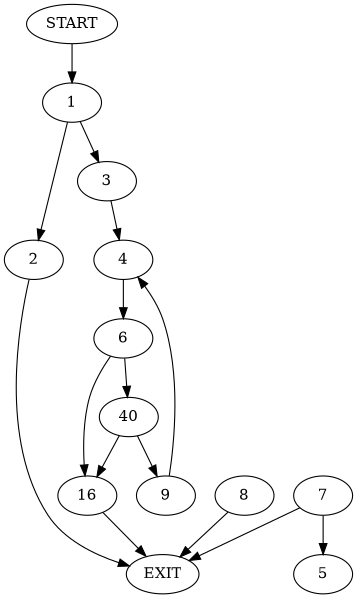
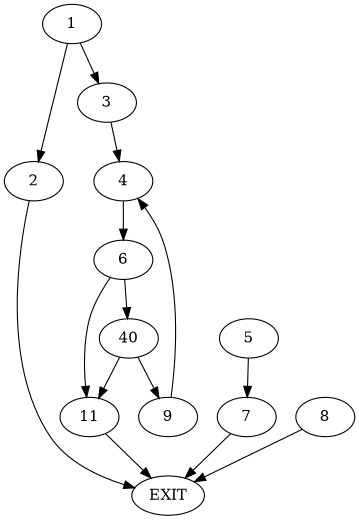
(72, 24) -> none
(87, 496) -> (90, 417)
(323, 530) -> (248, 372)
